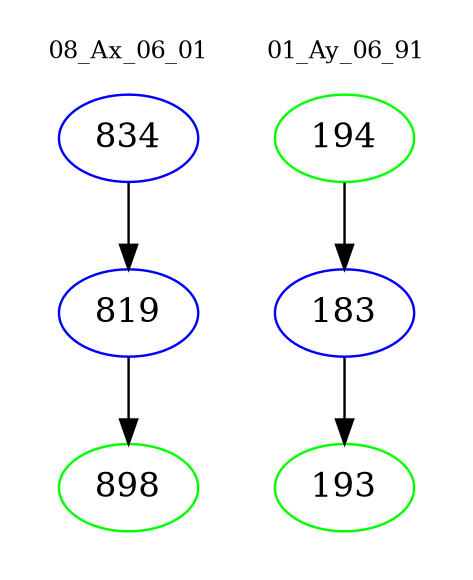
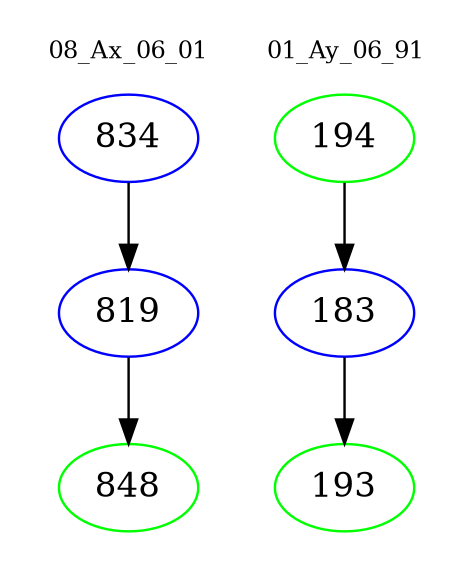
(129, 488) -> (129, 488)
